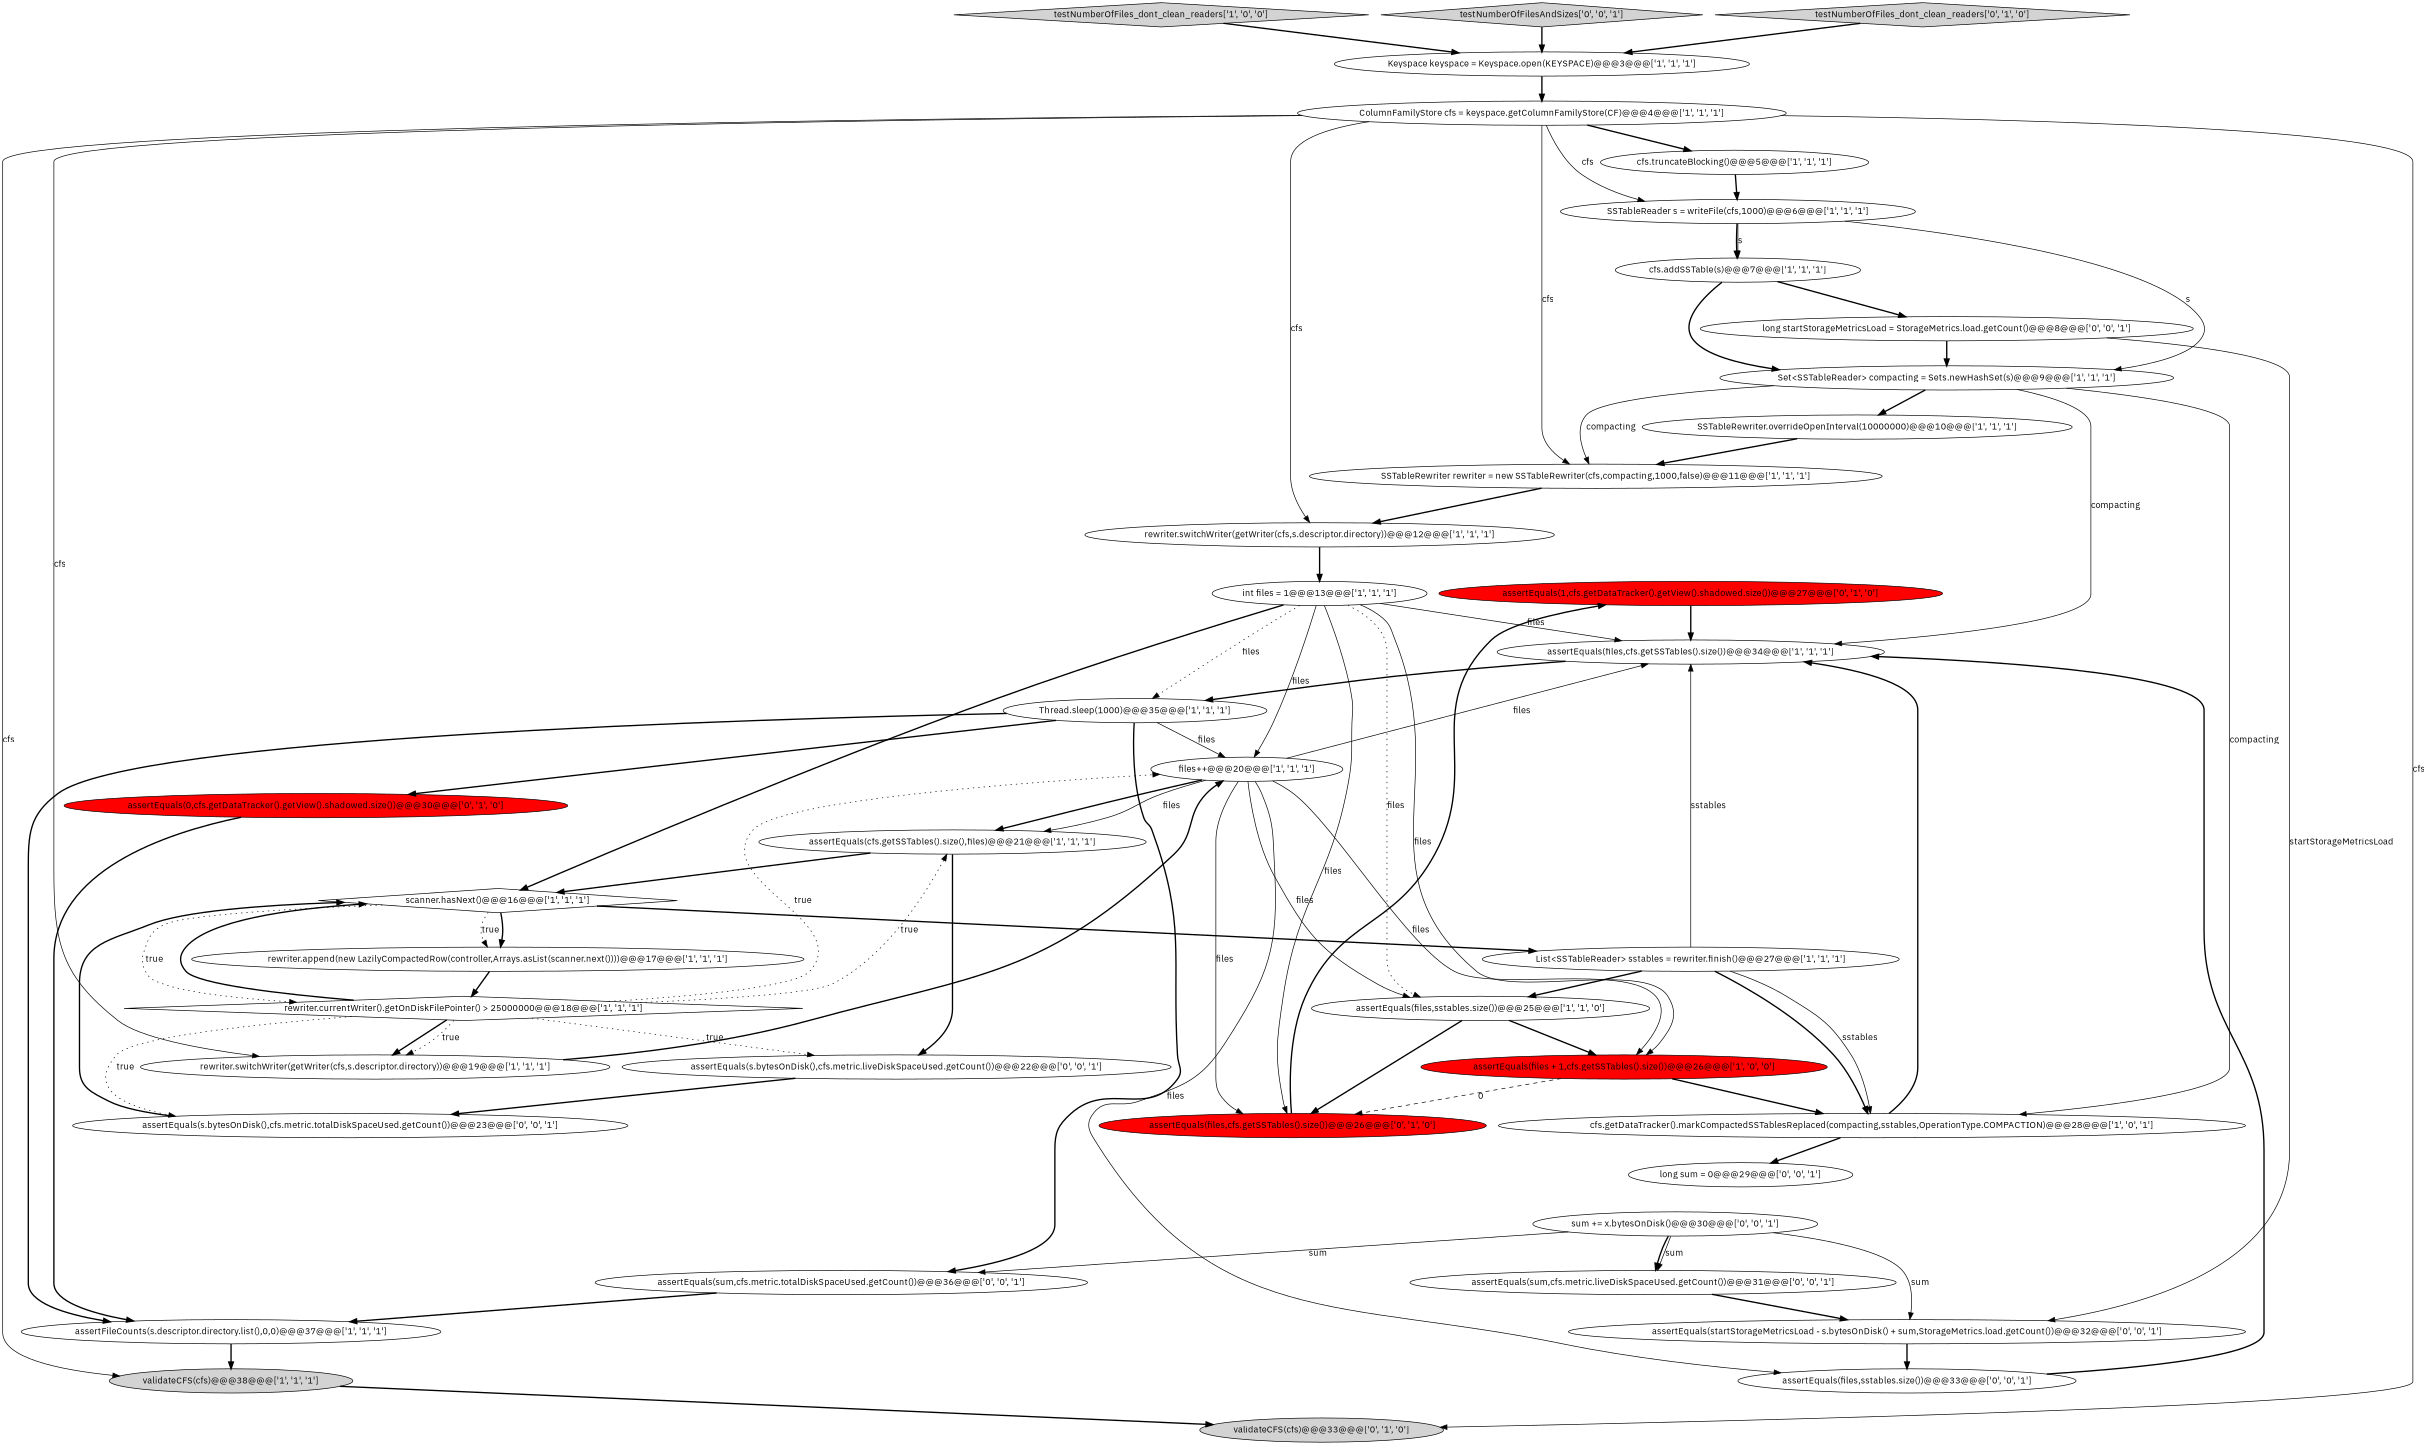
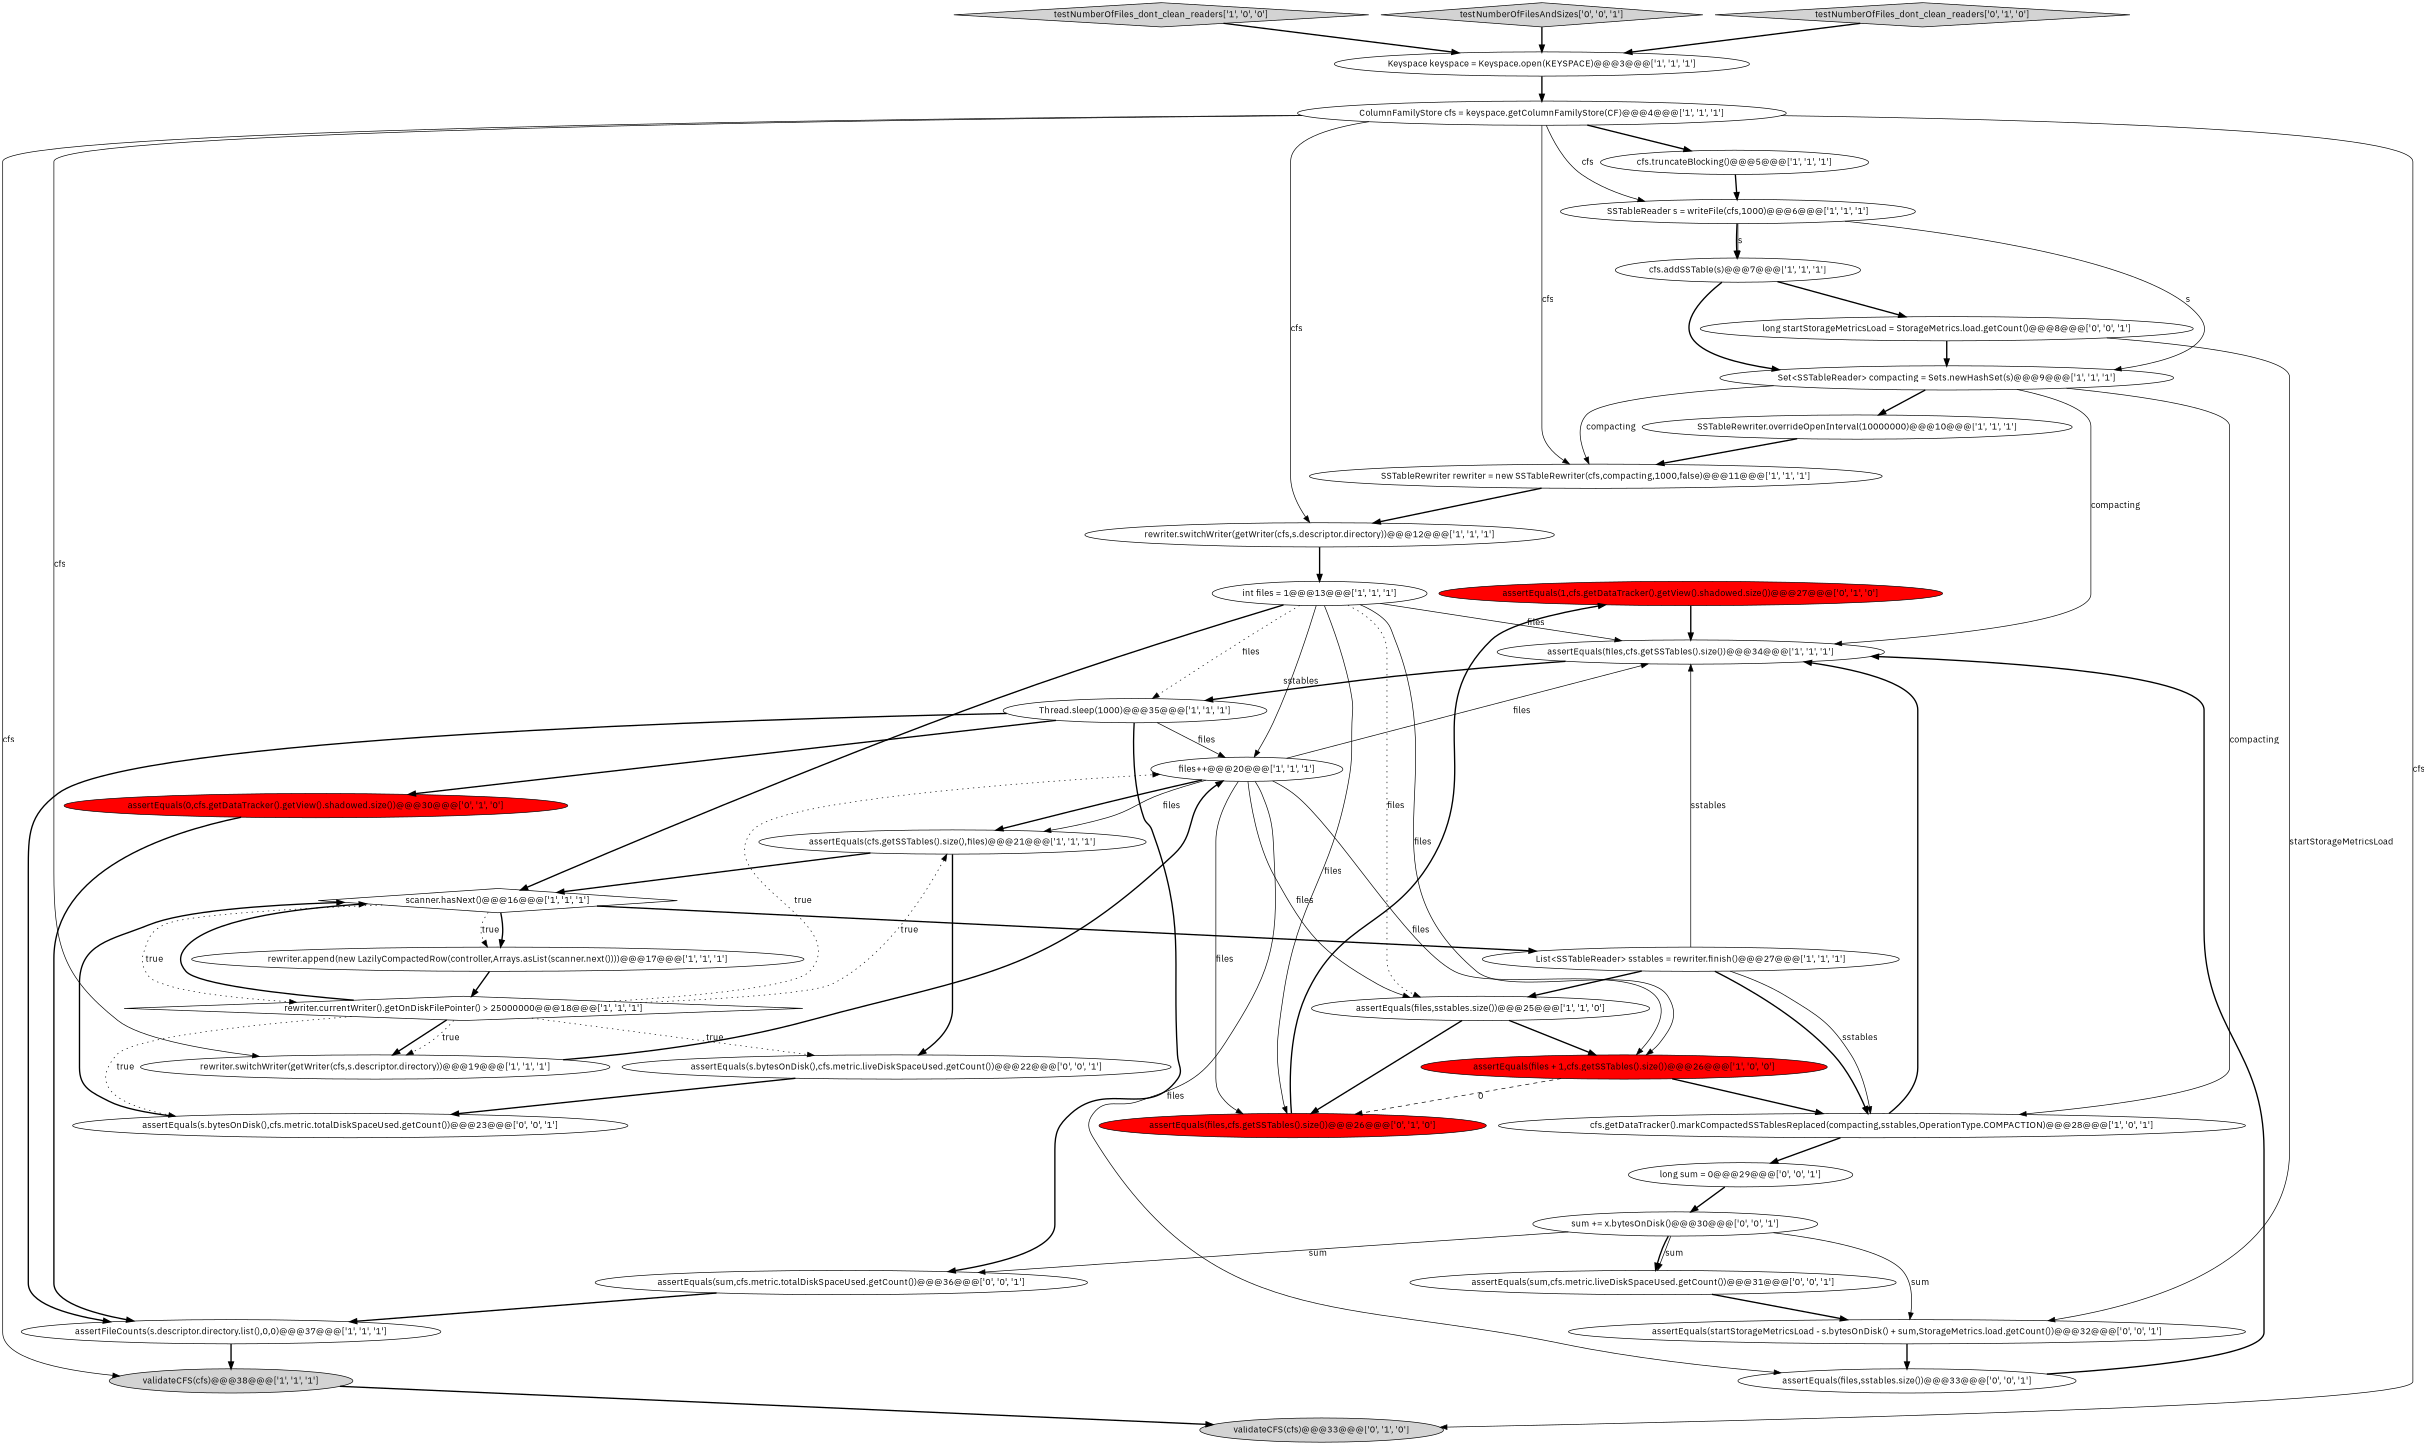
(1301, 681) -> (1301, 681)
none -> (1711, 1197)
